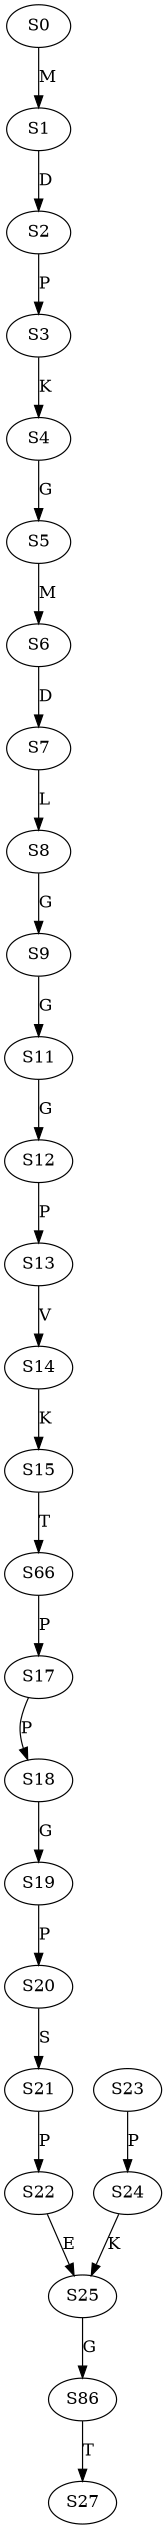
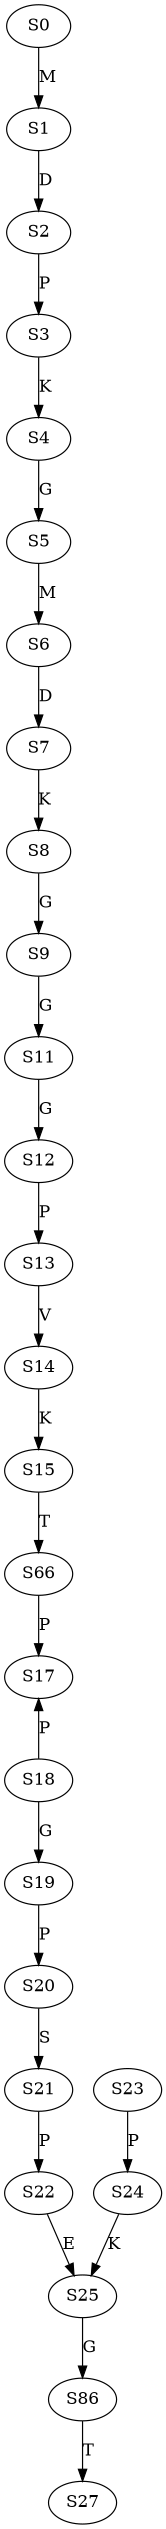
(45, 800) -> (45, 800)
(20, 1723) -> (39, 1735)
